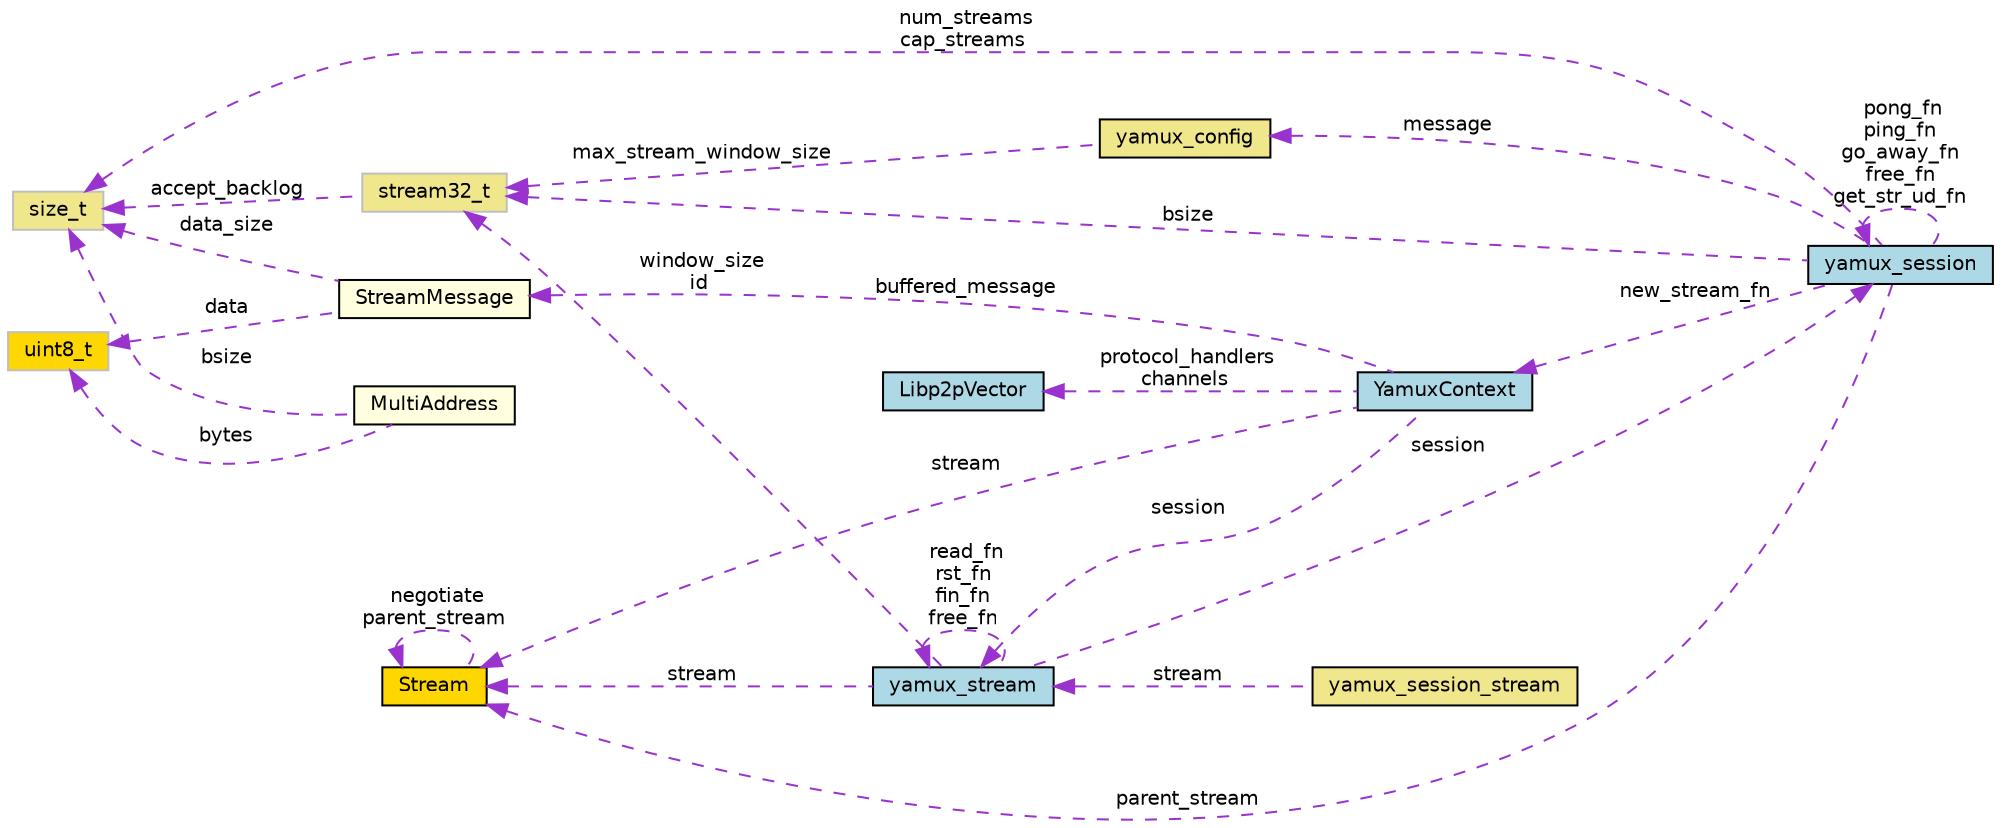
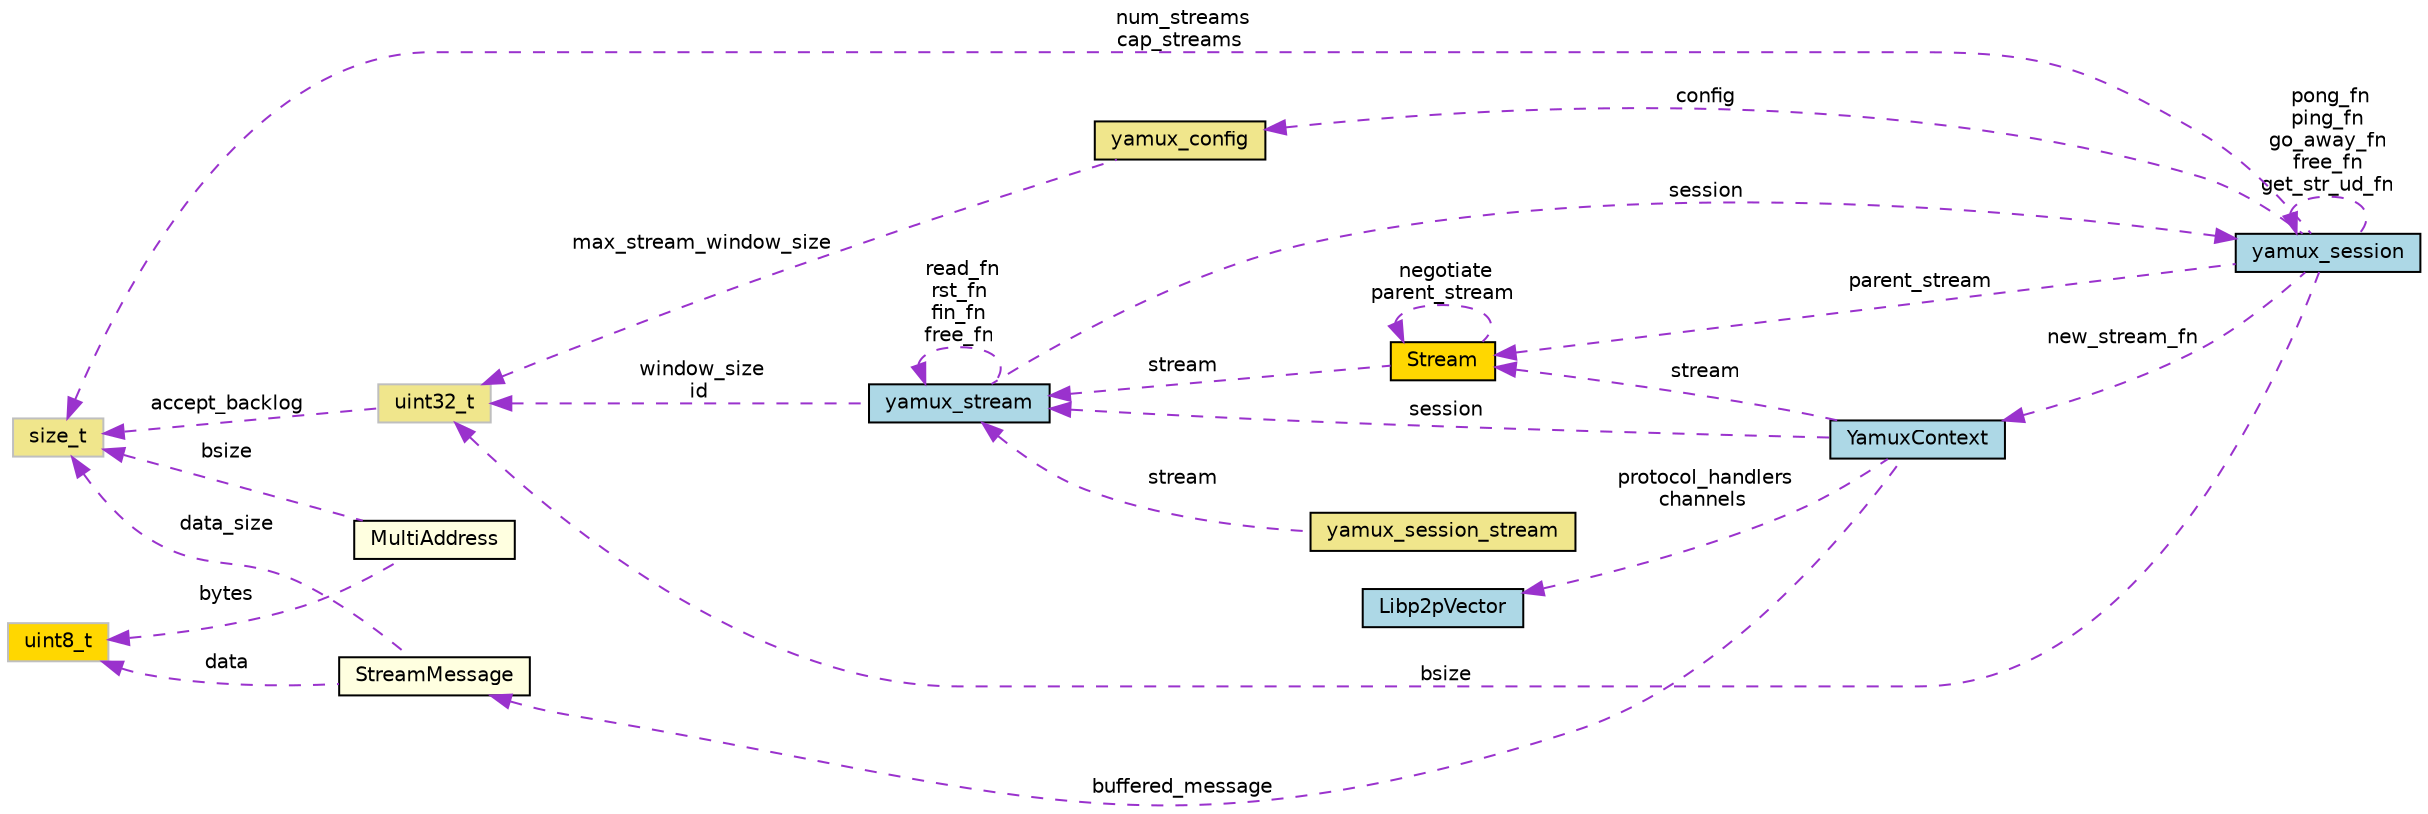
(1445, 125) -> (1703, 97)
(435, 193) -> (435, 403)
(690, 686) -> (1230, 380)
